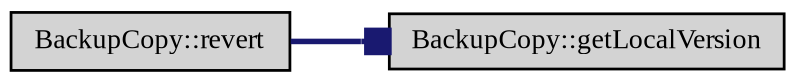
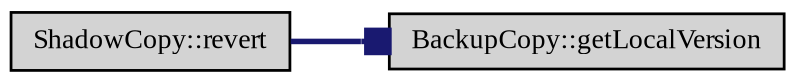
(150, 41) -> (150, 41)
